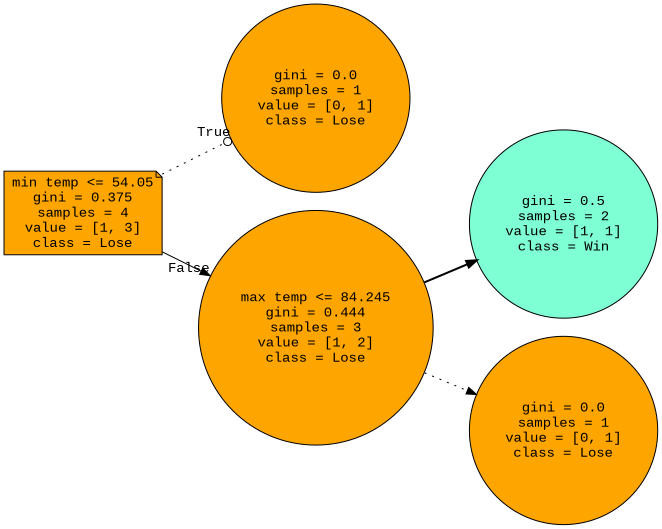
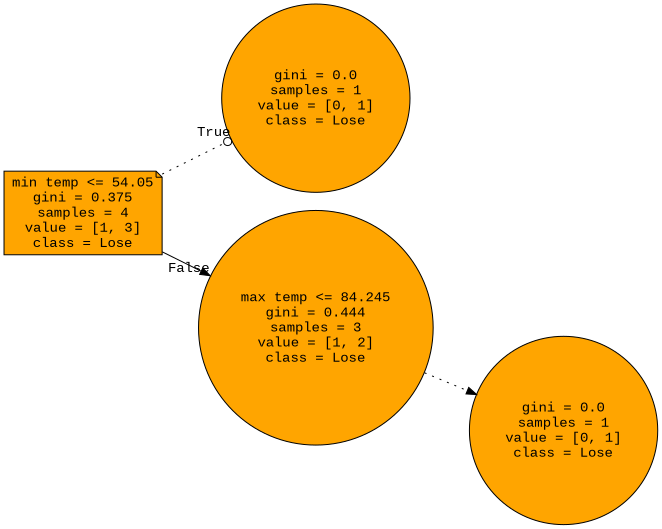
(564, 224) -> none
